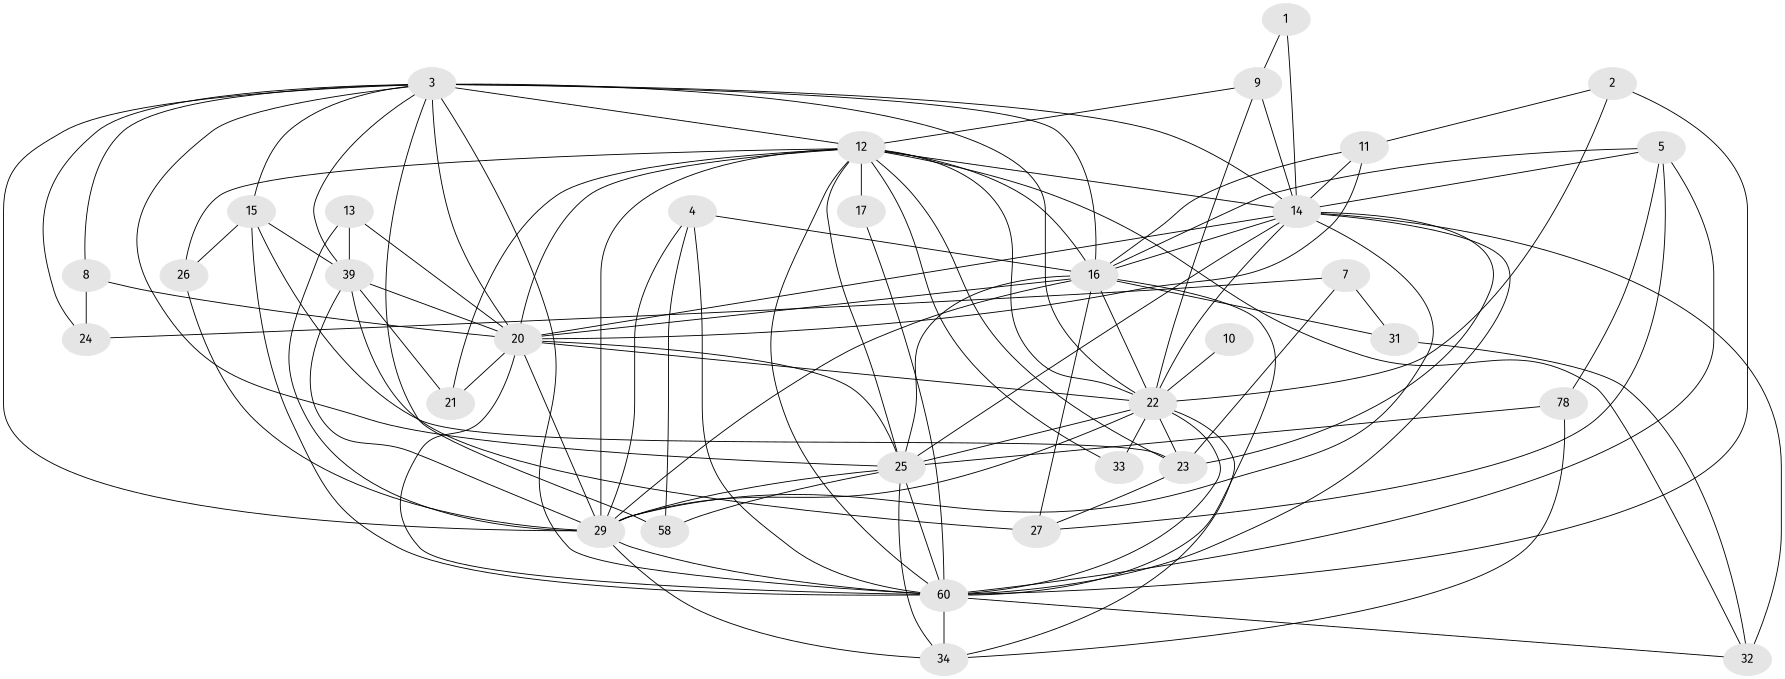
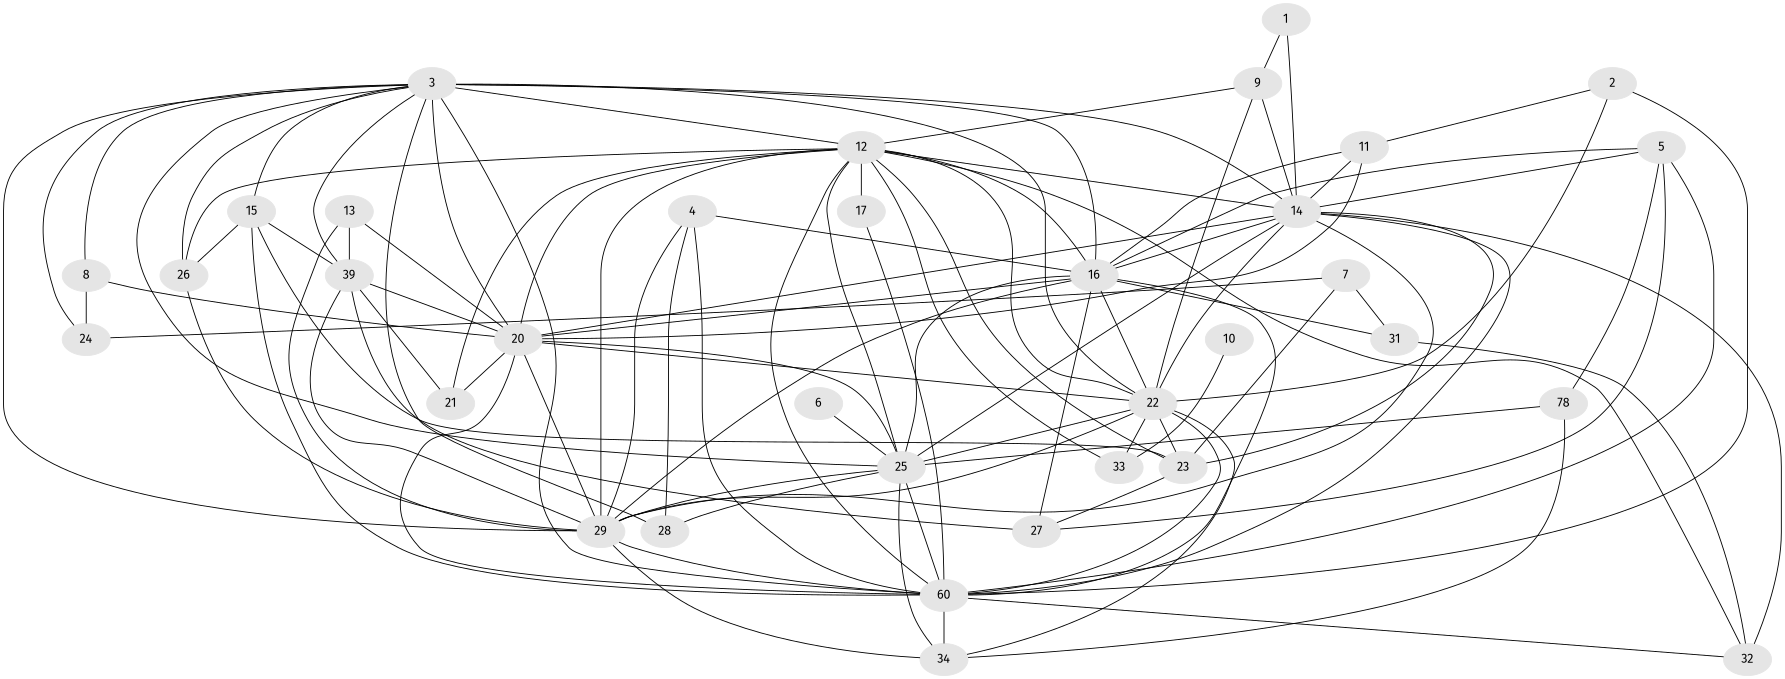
none -> (259, 134)
(1191, 372) -> (1192, 411)
none -> (819, 404)
(665, 532) -> (665, 532)
